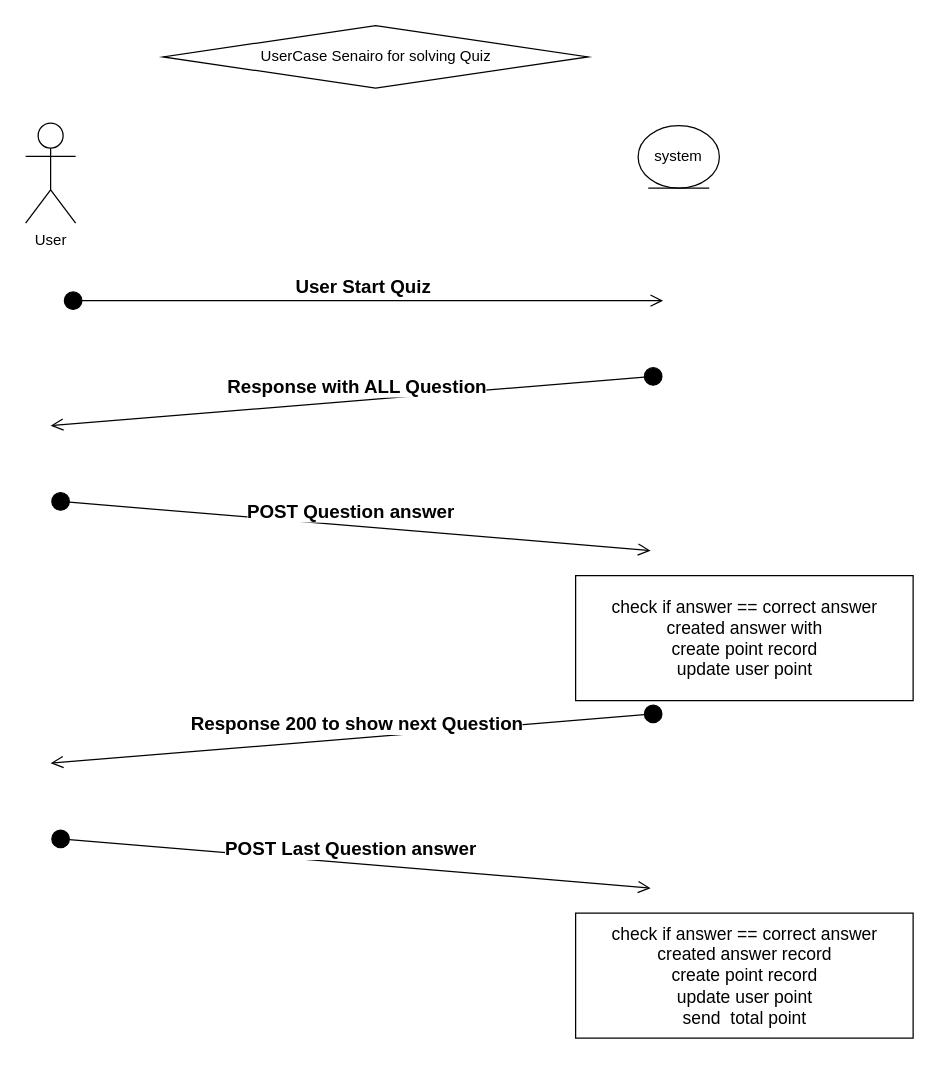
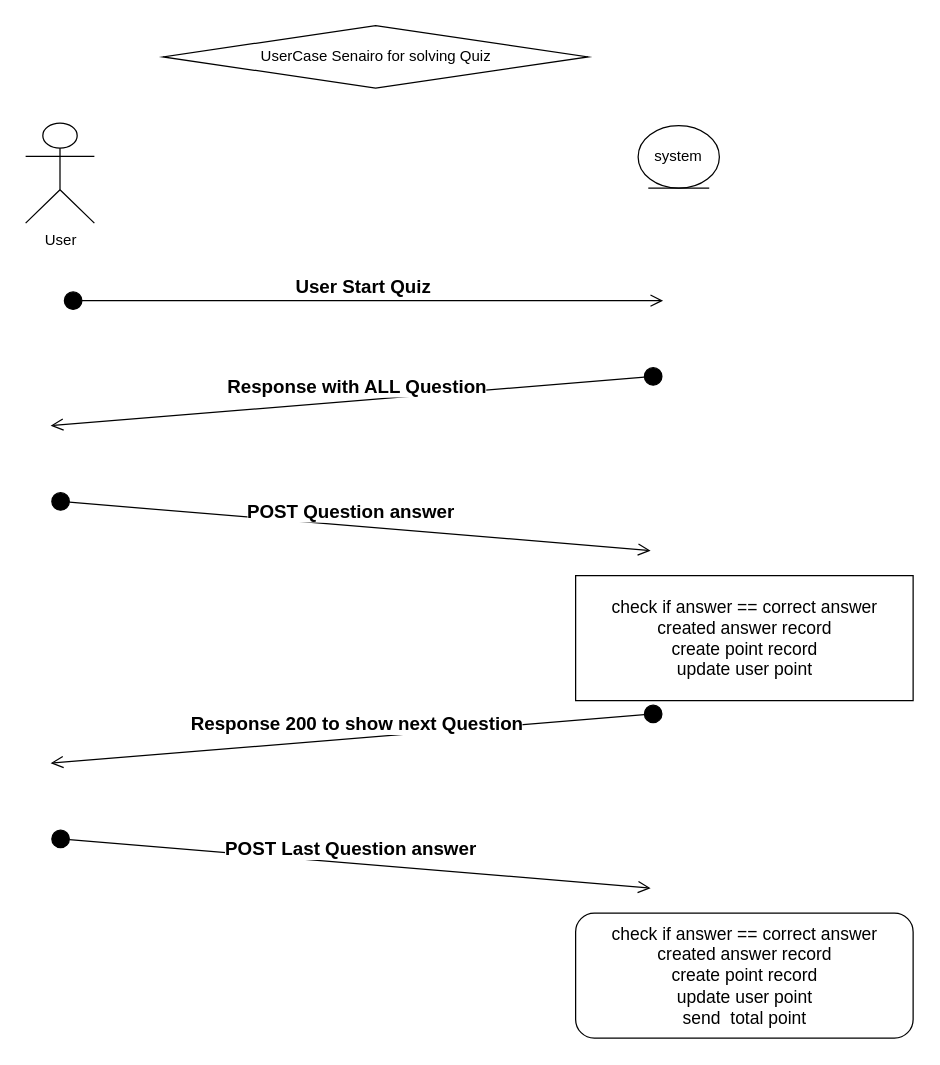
(51, 173) -> (60, 173)
(745, 638) -> (745, 638)
(744, 976) -> (744, 976)
